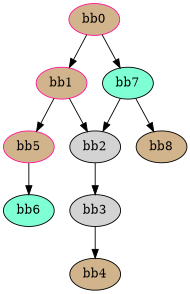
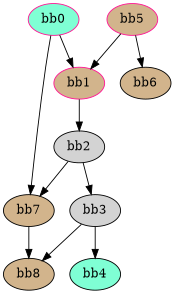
(94, 19) -> (54, 19)
(128, 83) -> (29, 211)
(47, 111) -> (109, 48)
(114, 111) -> (57, 175)
(29, 211) -> (146, 83)
none -> (65, 239)
(95, 274) -> (95, 274)
